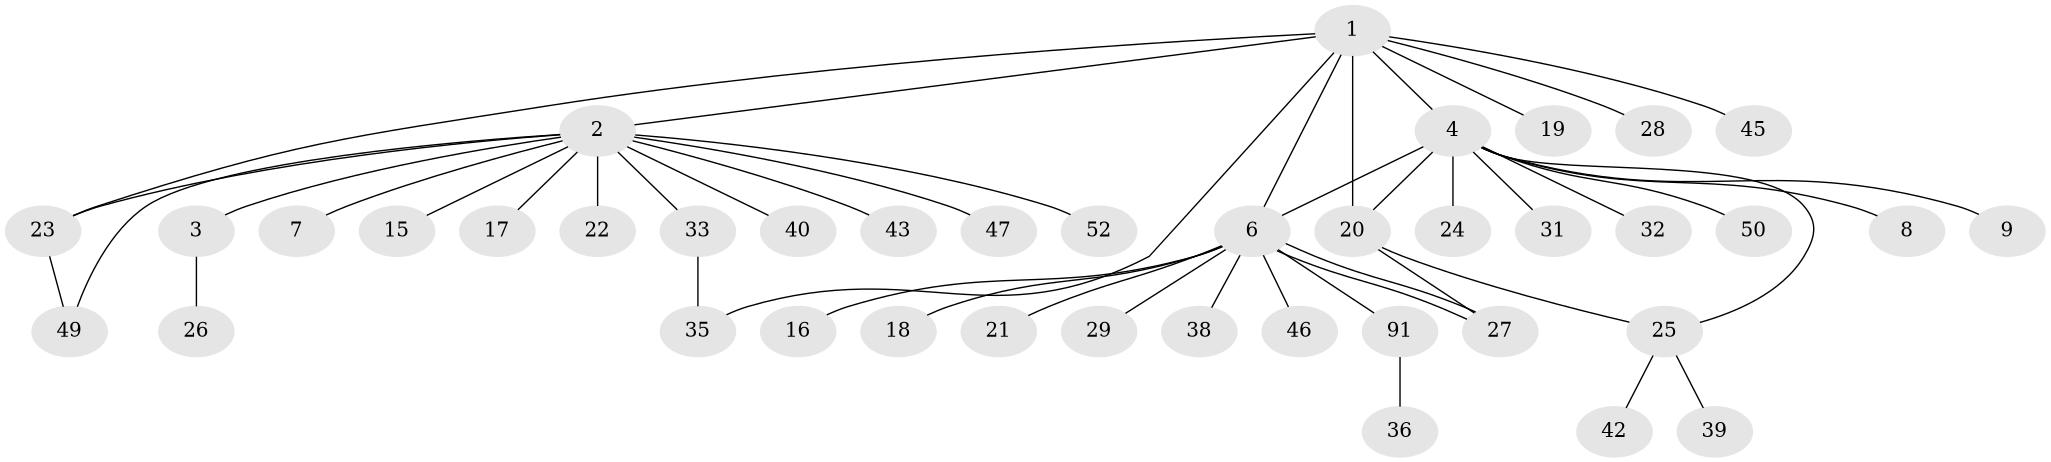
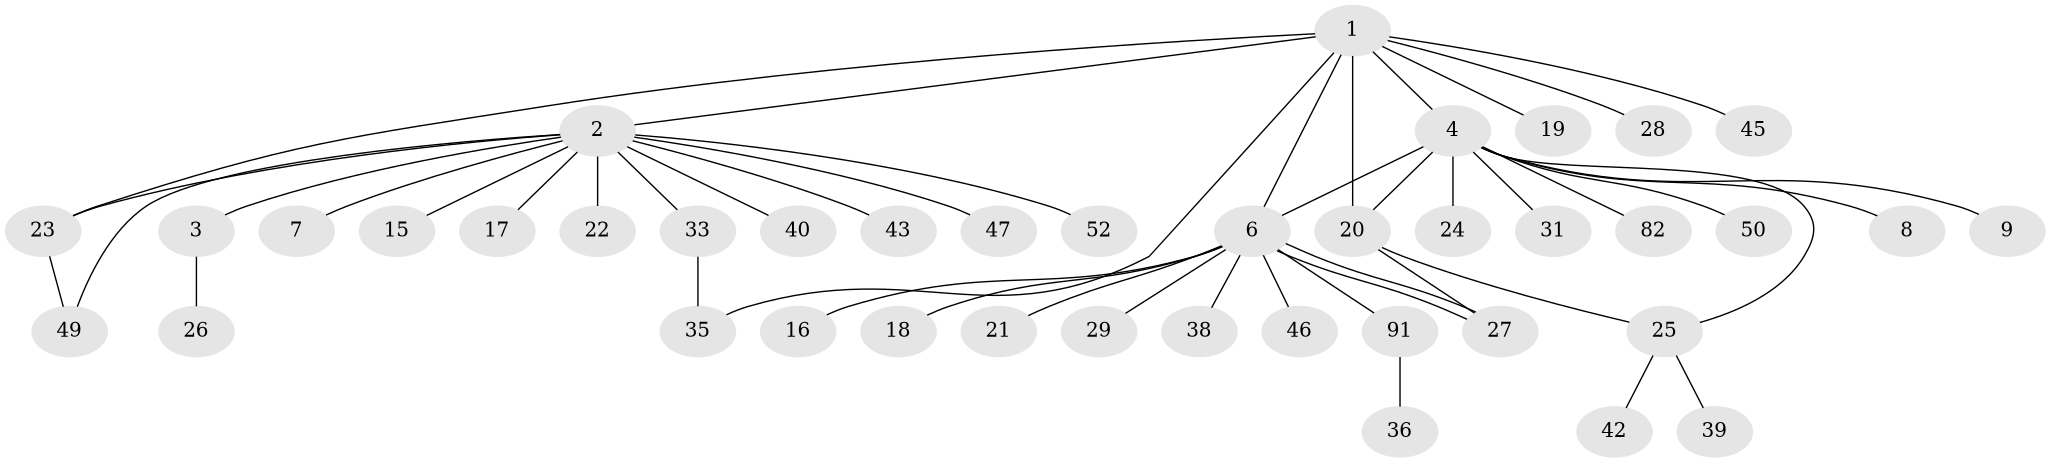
(1654, 231) -> (1654, 231)
